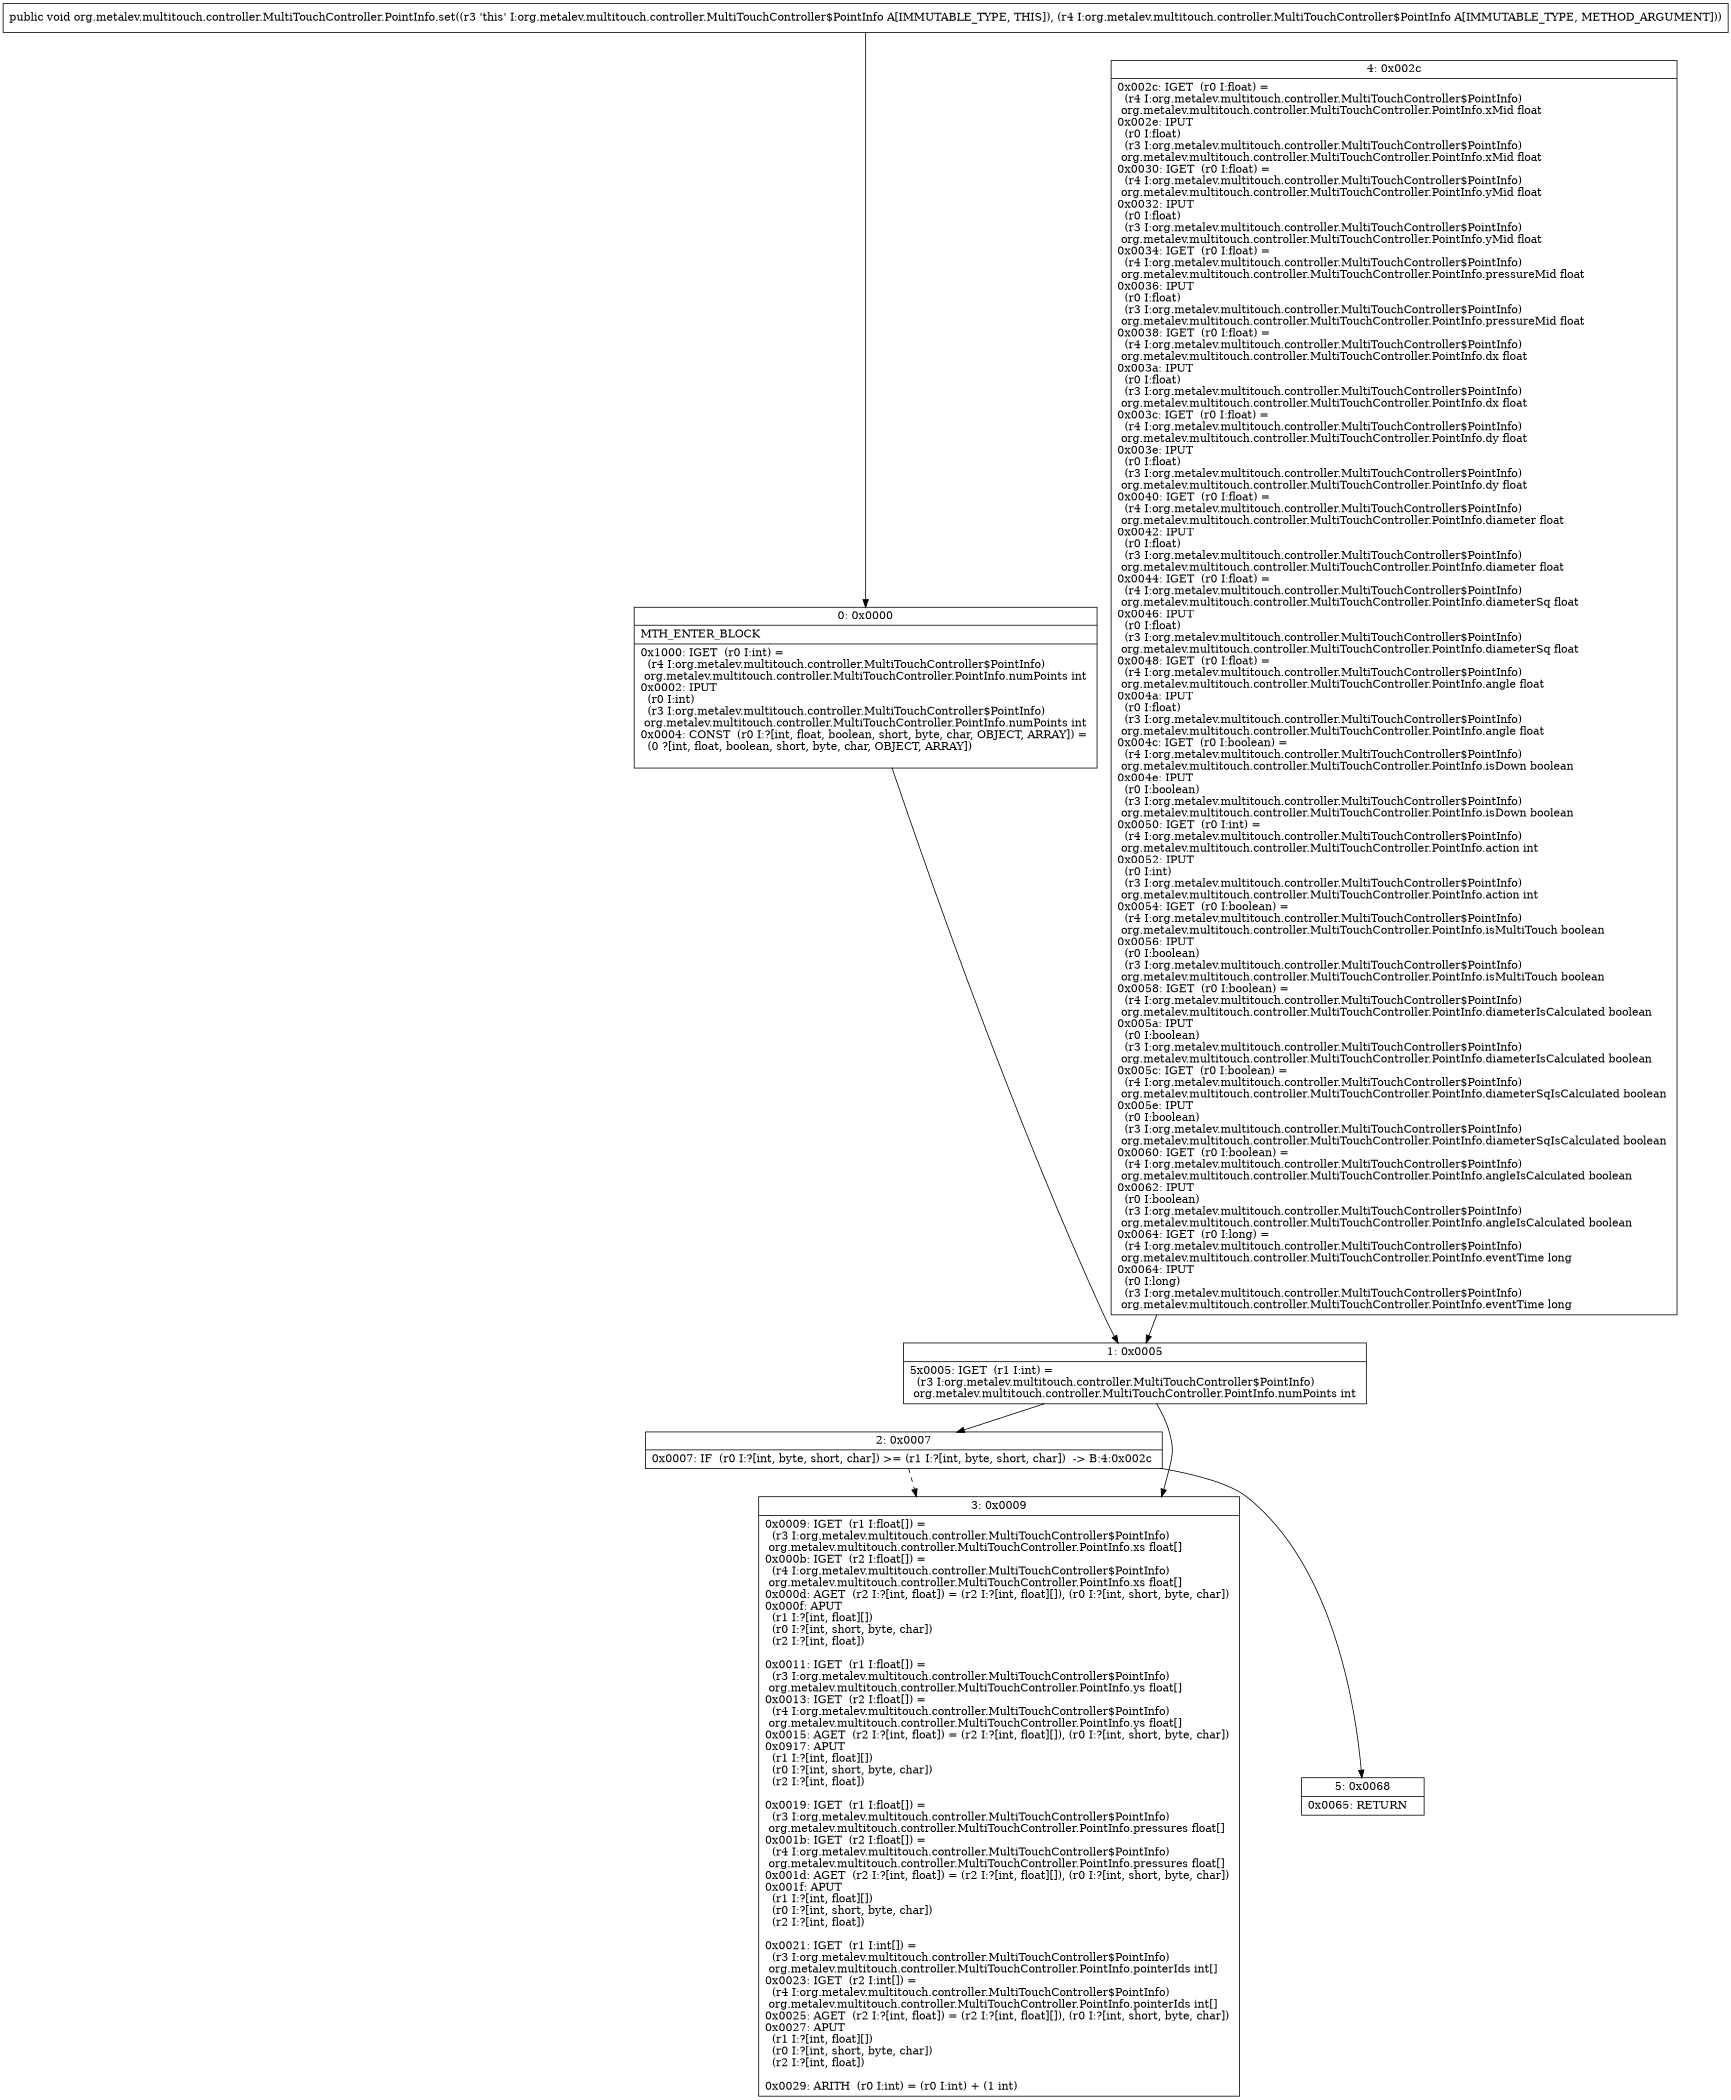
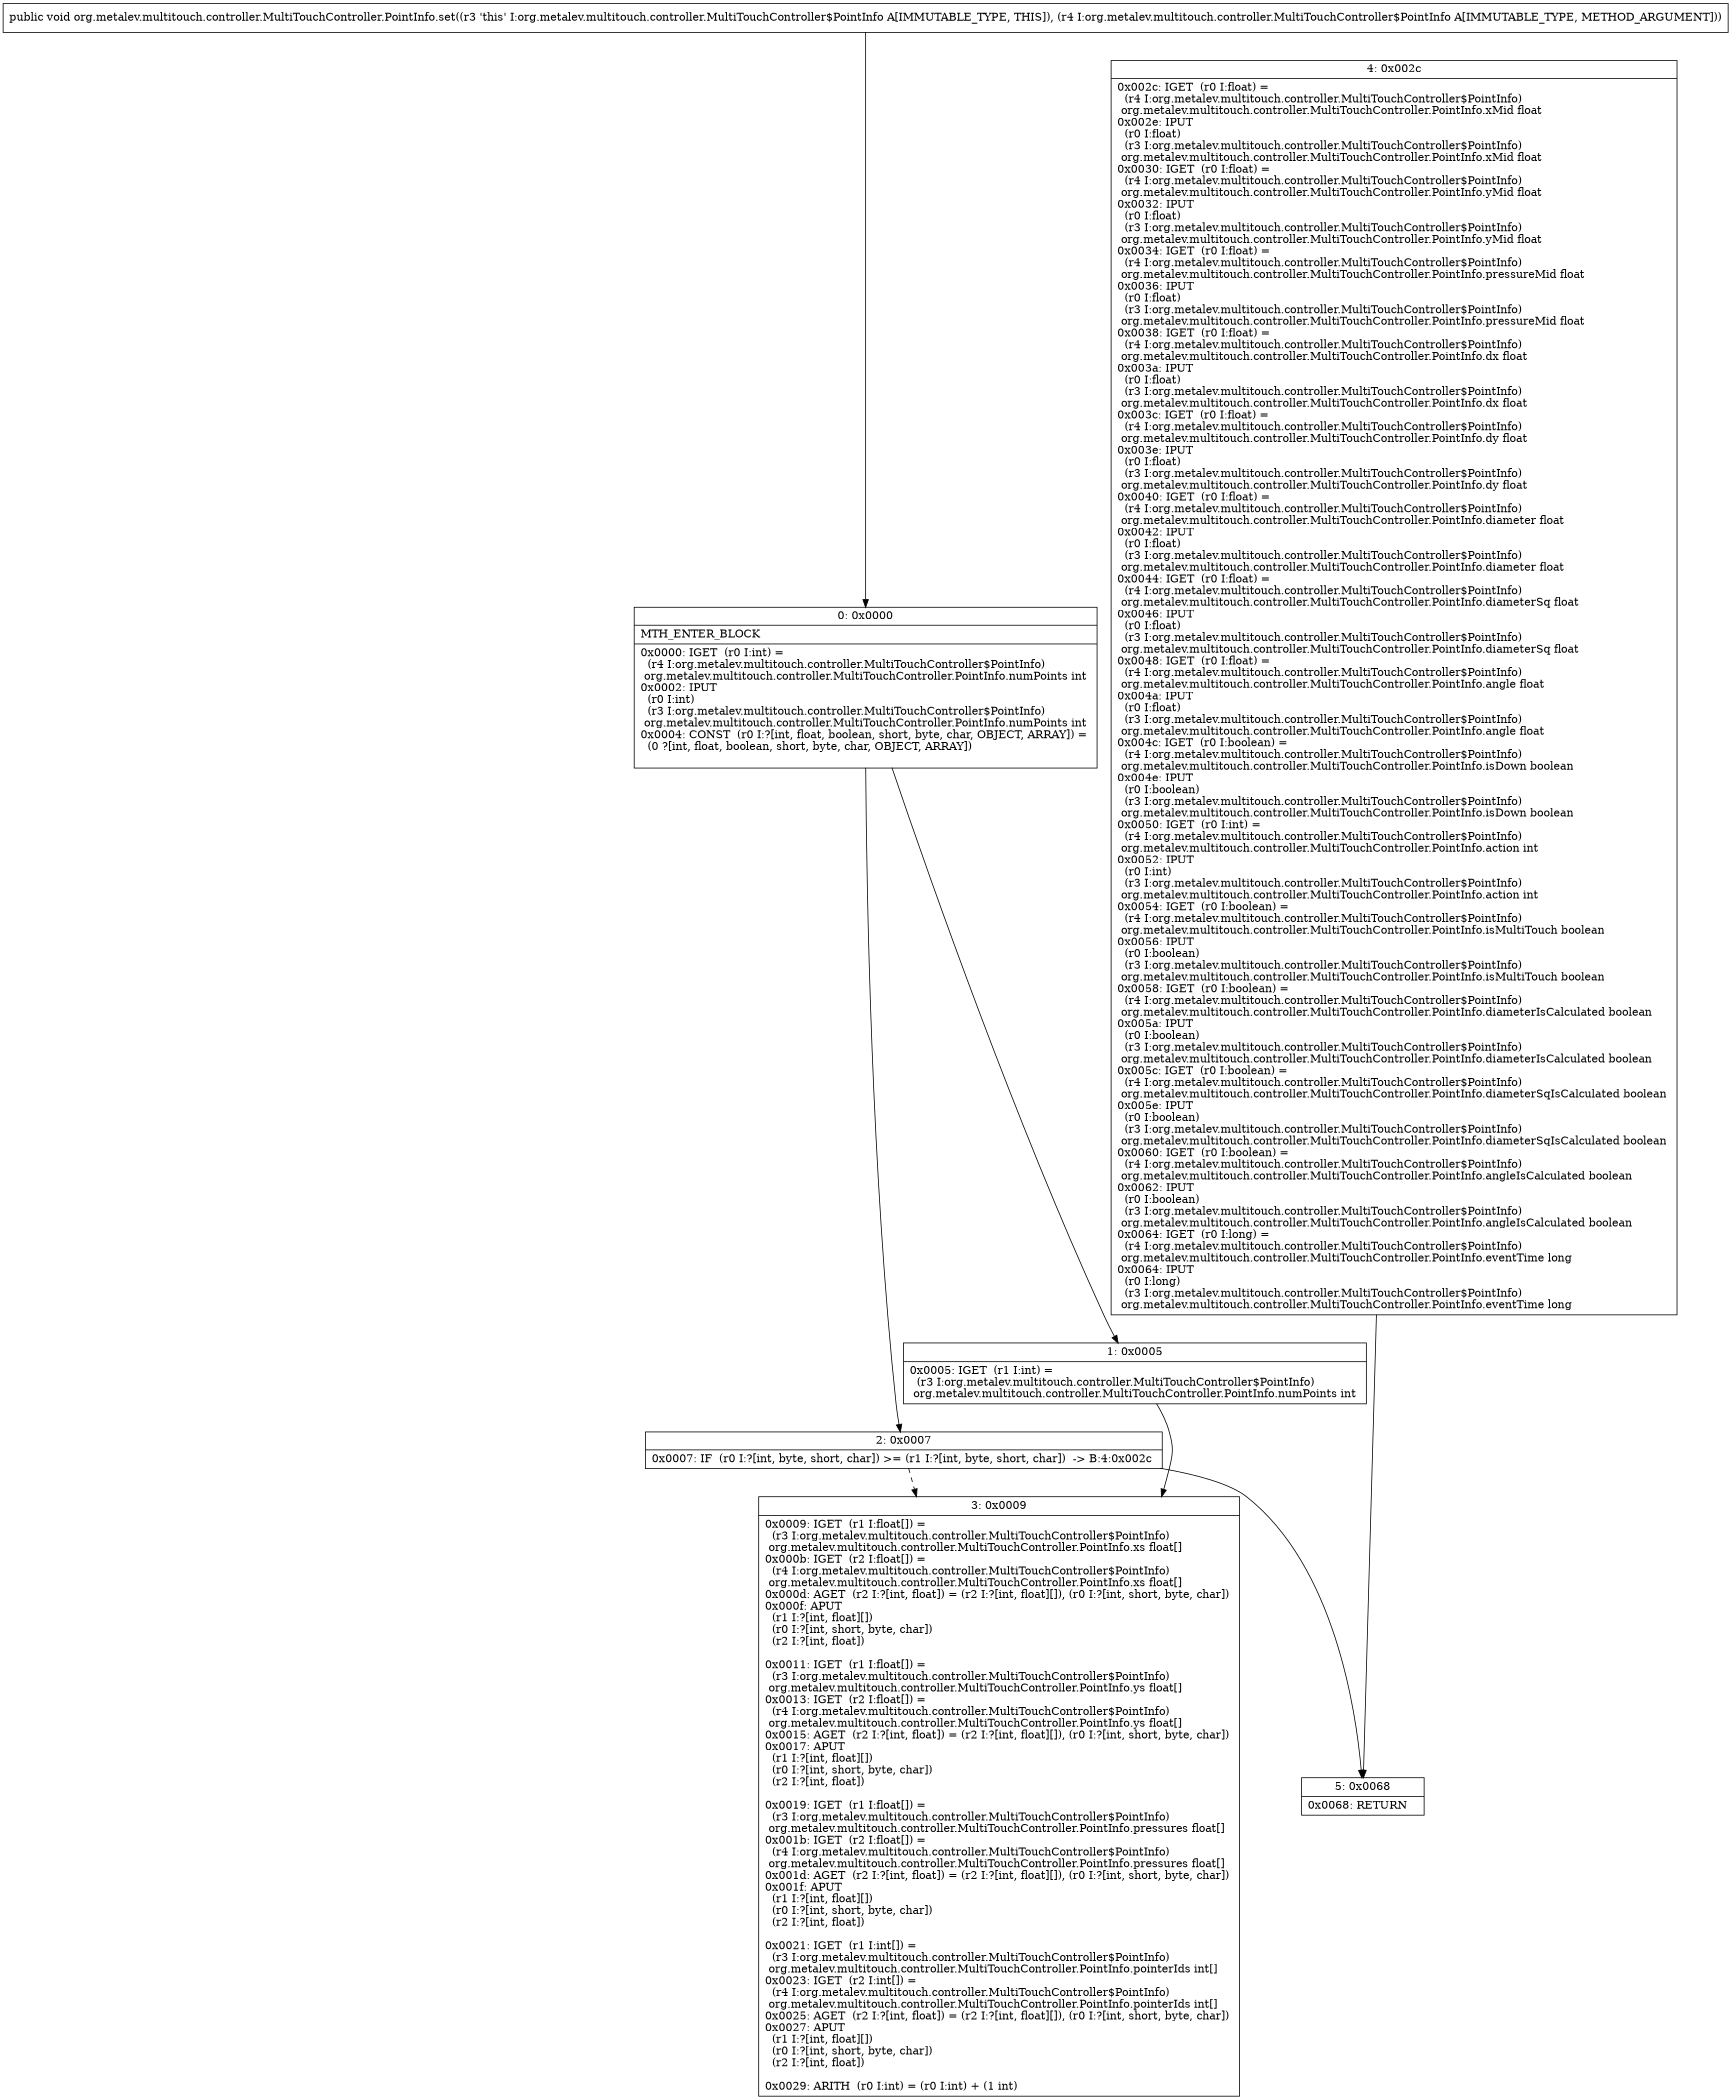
(714, 653) -> (714, 653)
(1153, 1325) -> (1370, 1542)
(984, 1371) -> (984, 1371)
(1004, 1417) -> (874, 1097)
(809, 1747) -> (809, 1747)
(1363, 1805) -> (1363, 1805)
